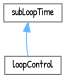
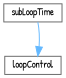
(27, 44) -> (39, 34)
